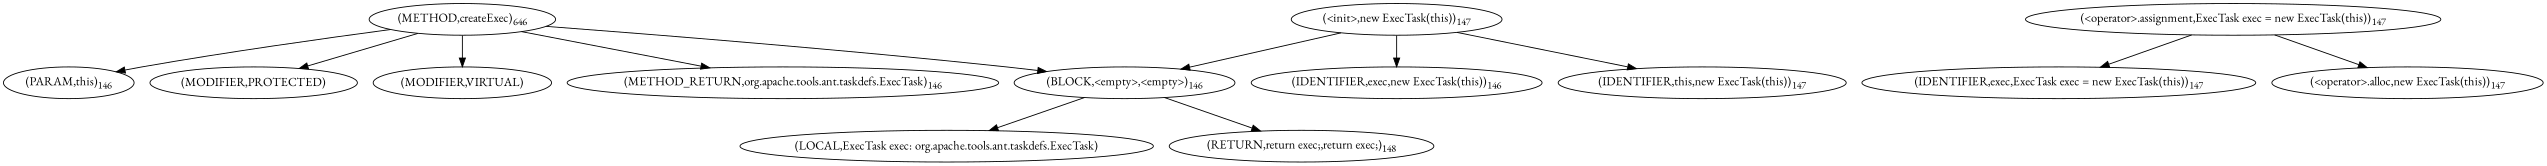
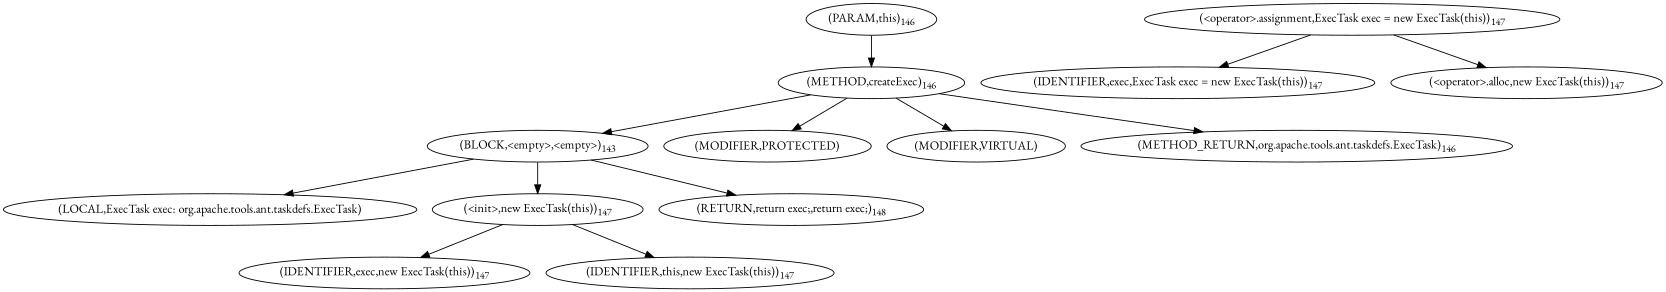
(520, 18) -> (929, 81)
(258, 48) -> (871, 47)
(1265, 50) -> (538, 174)
(1195, 81) -> (609, 145)
(1494, 81) -> (482, 272)
